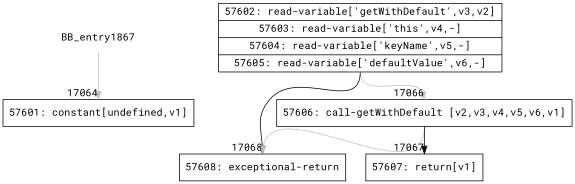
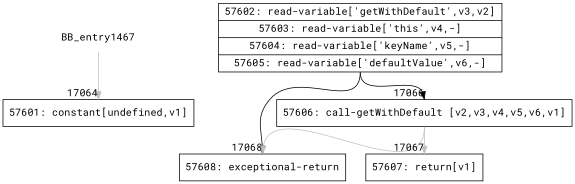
(98, 38) -> (98, 38)
(389, 86) -> (389, 86)
(424, 141) -> (424, 141)
